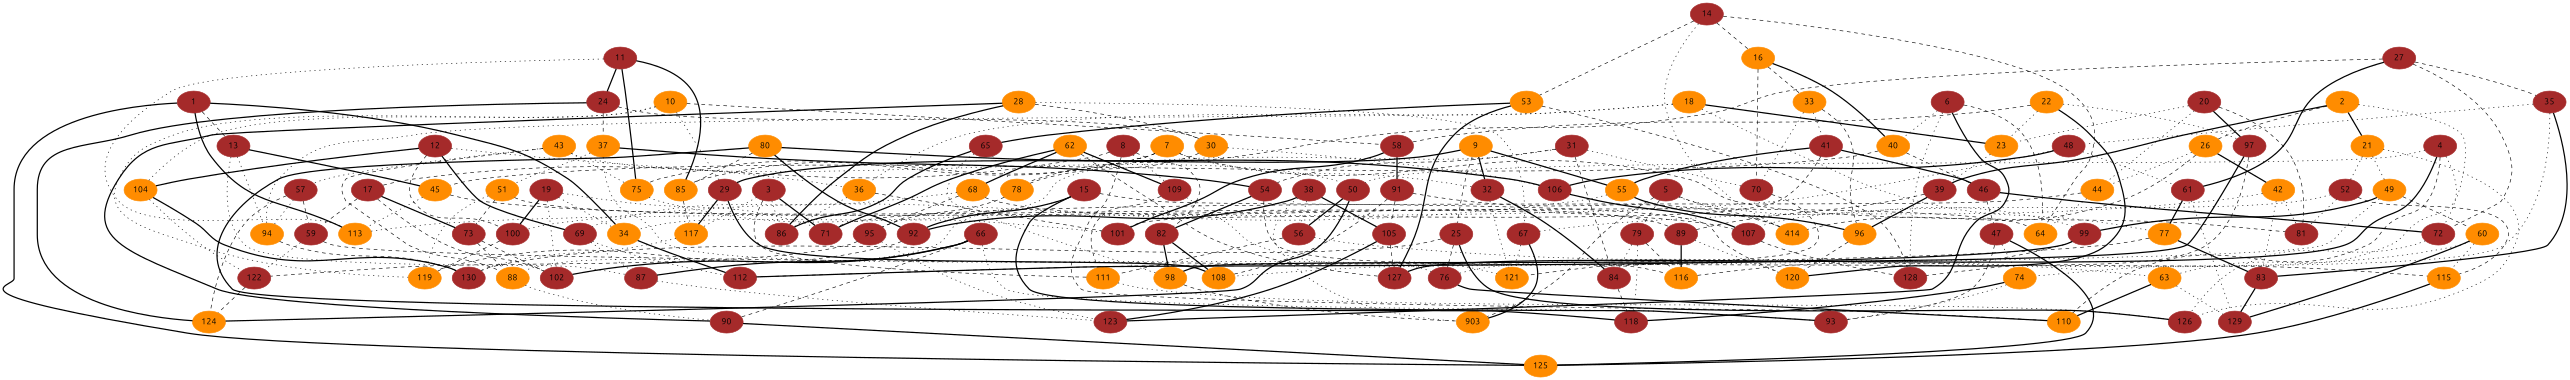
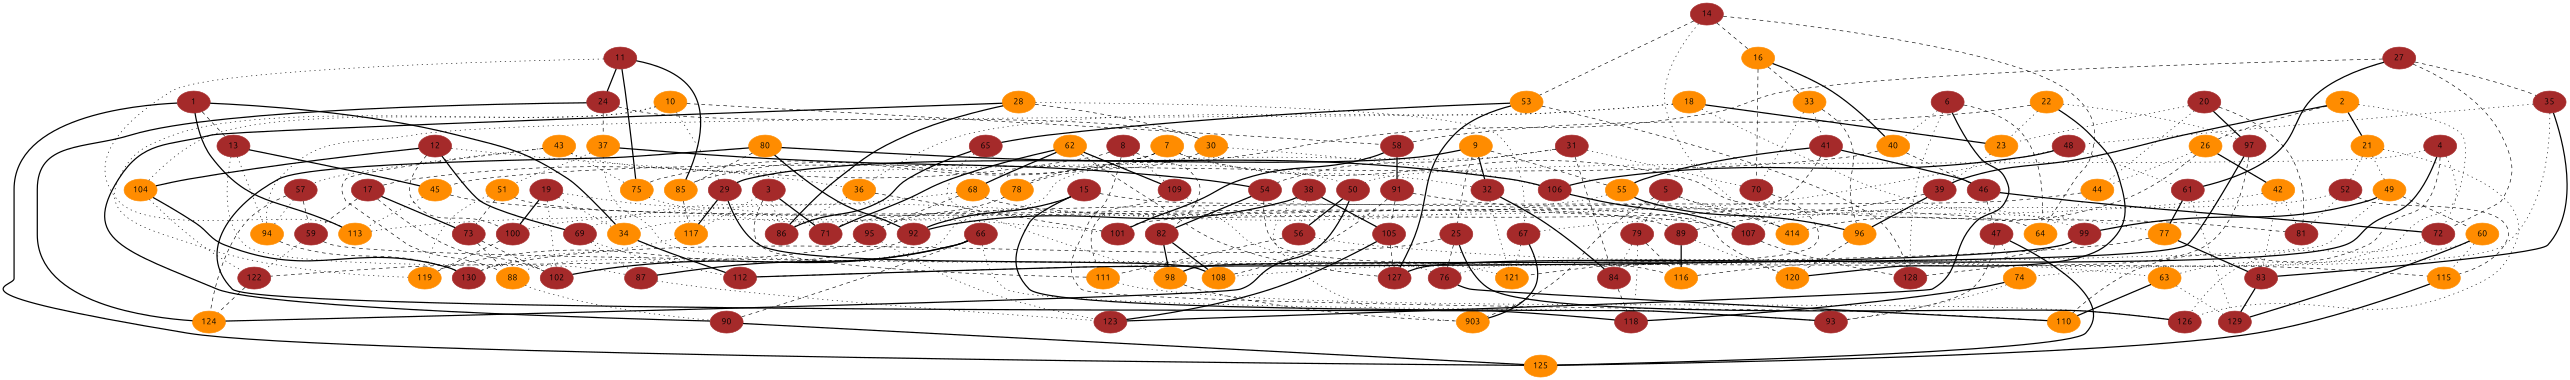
(1572, 175) -> (1572, 175)
